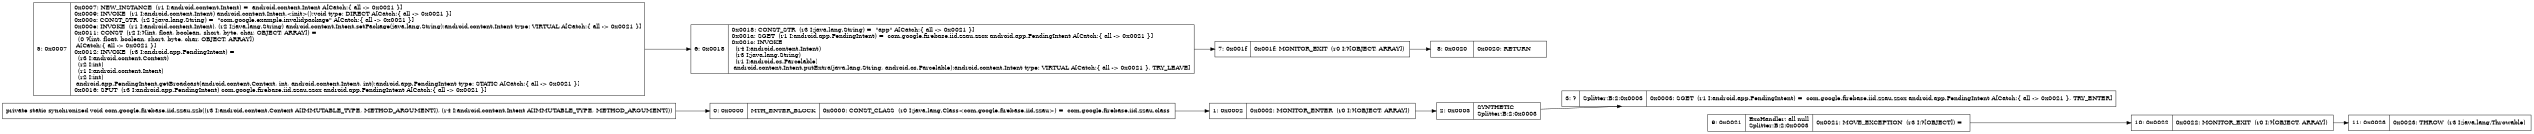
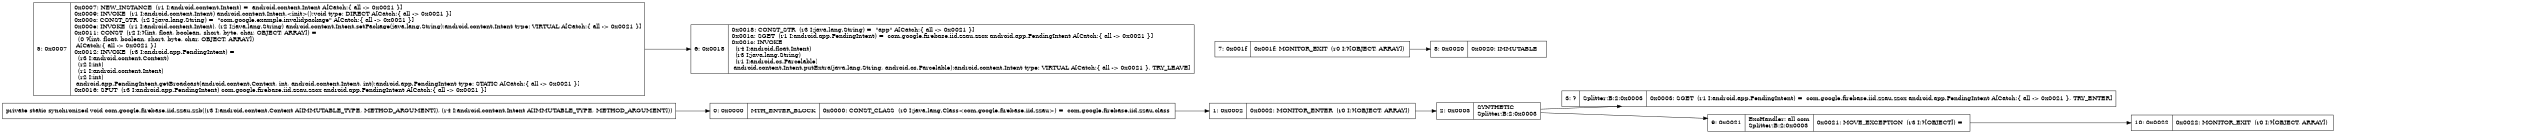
(776, 49) -> (772, 49)
(1202, 49) -> none
(1507, 49) -> (1507, 49)
none -> (1622, 116)
(1779, 119) -> (1779, 119)
(2440, 123) -> none
